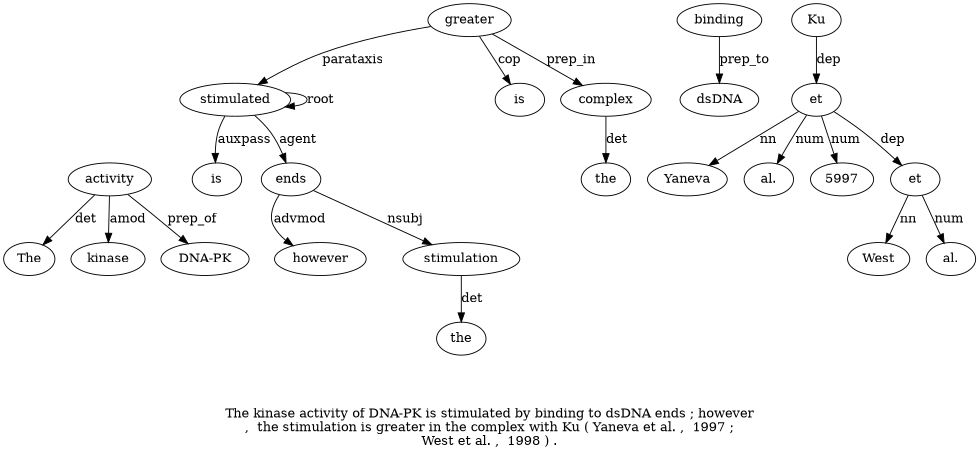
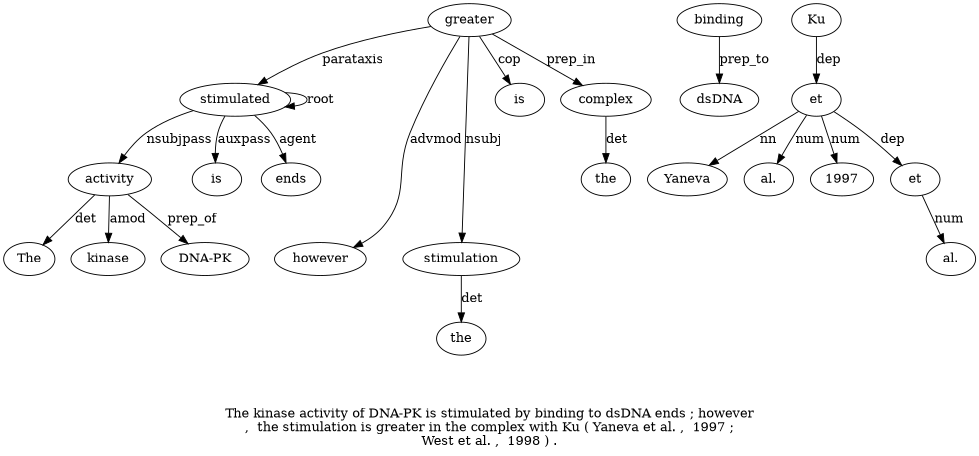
none -> (155, 127)
(842, 179) -> (842, 179)
(368, 216) -> (466, 135)
(272, 219) -> (407, 141)
(879, 259) -> none
